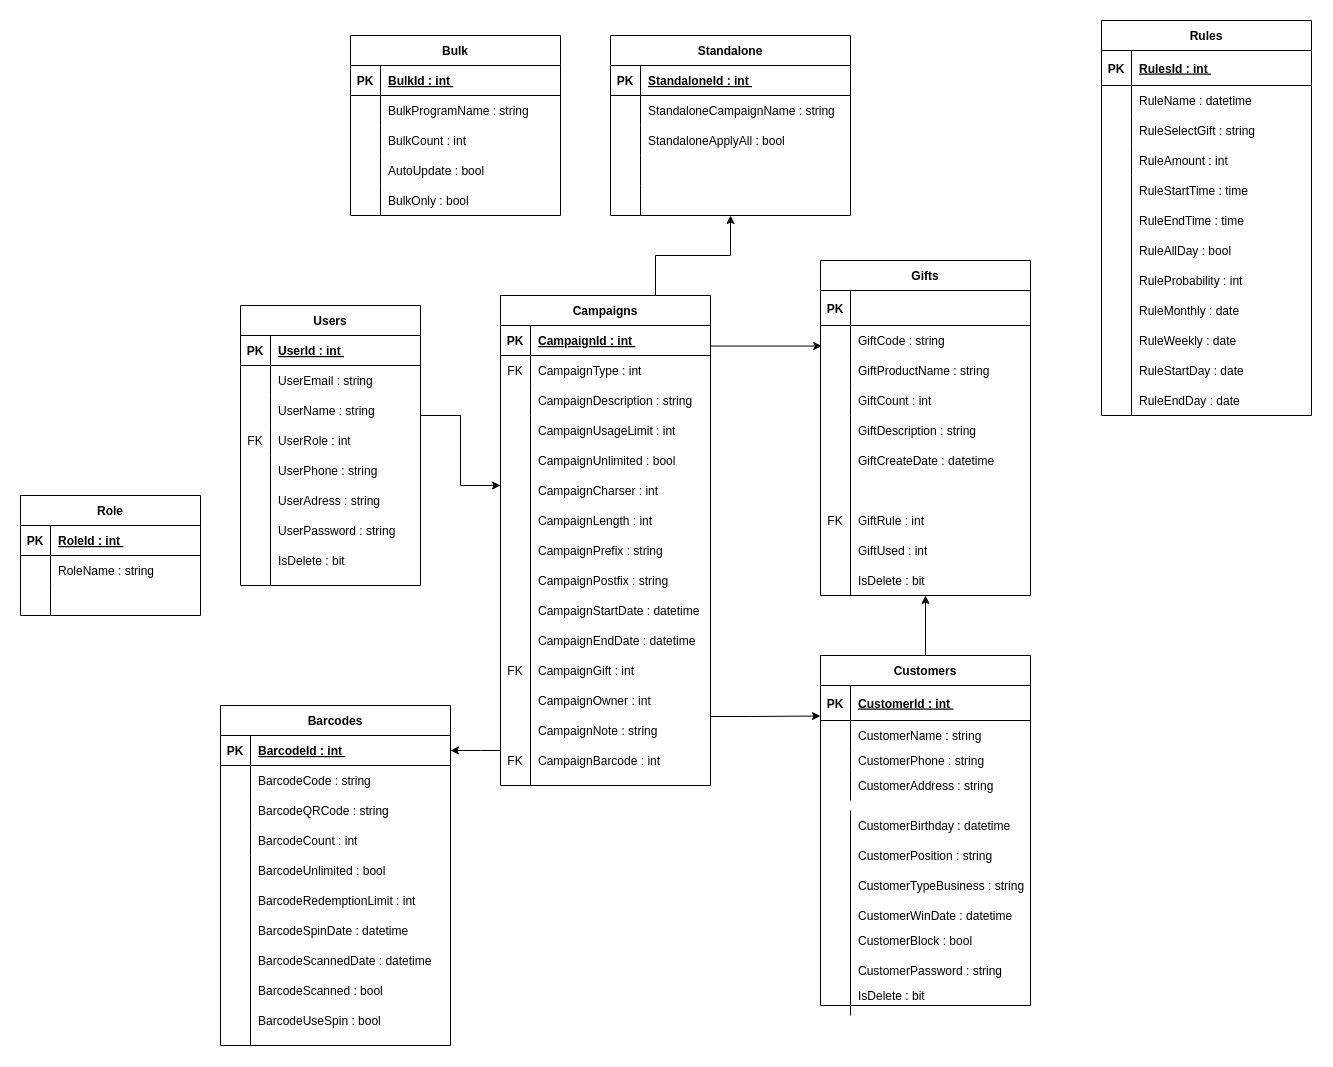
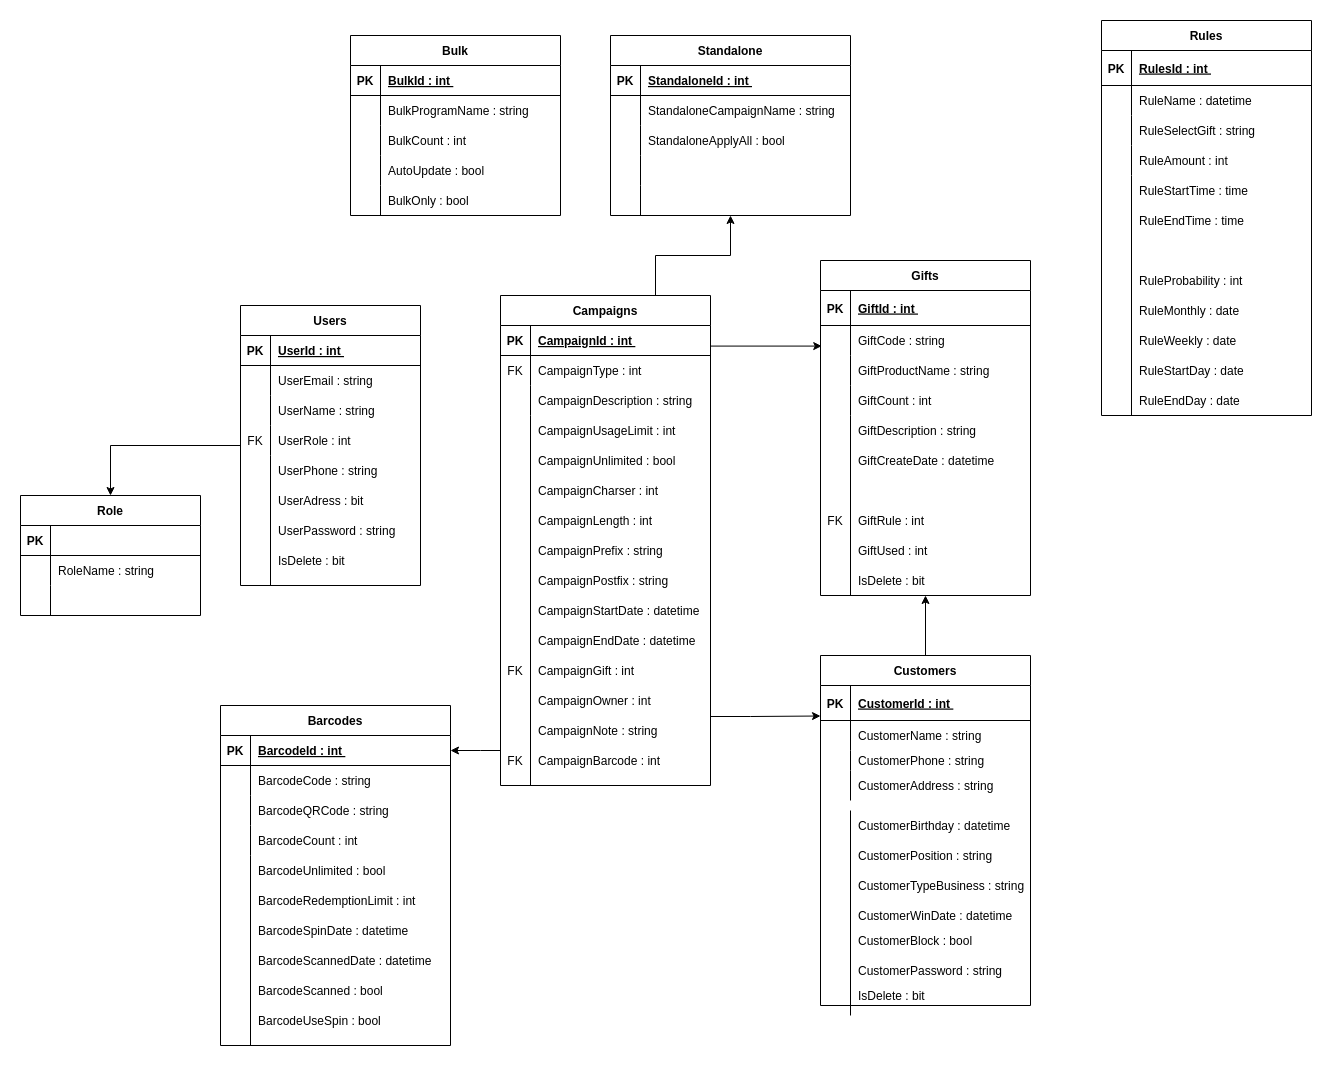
(1222, 251) -> none
none -> (941, 308)
none -> (154, 446)
(461, 448) -> none
(336, 501) -> (326, 501)
(126, 541) -> none
